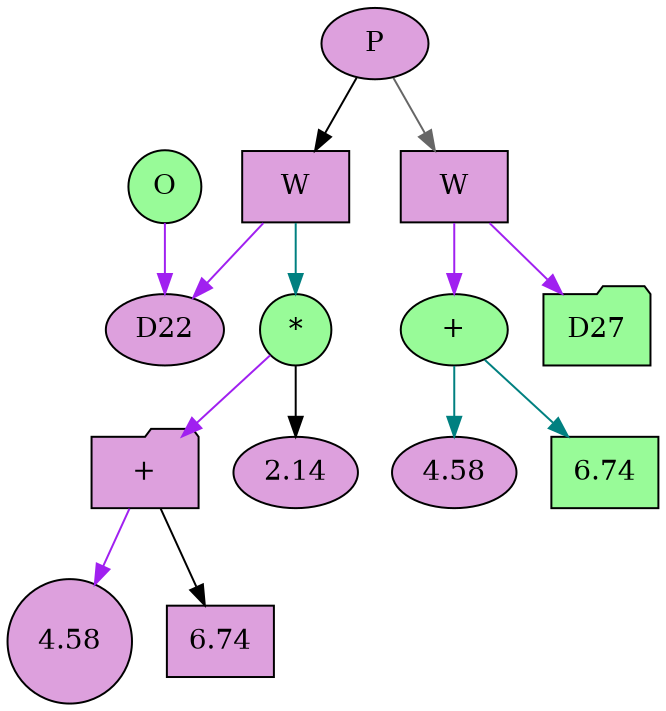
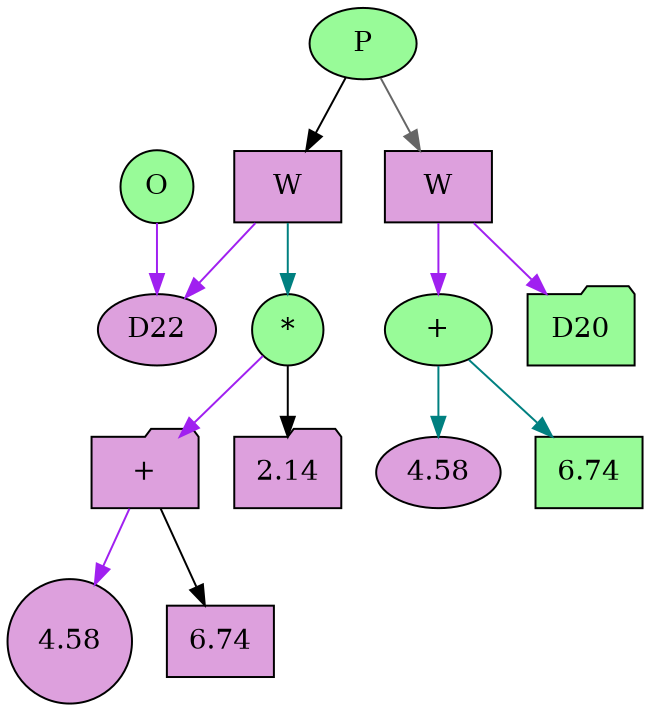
(375, 44) -> (363, 44)
(597, 330) -> (581, 330)
(296, 472) -> (288, 472)
